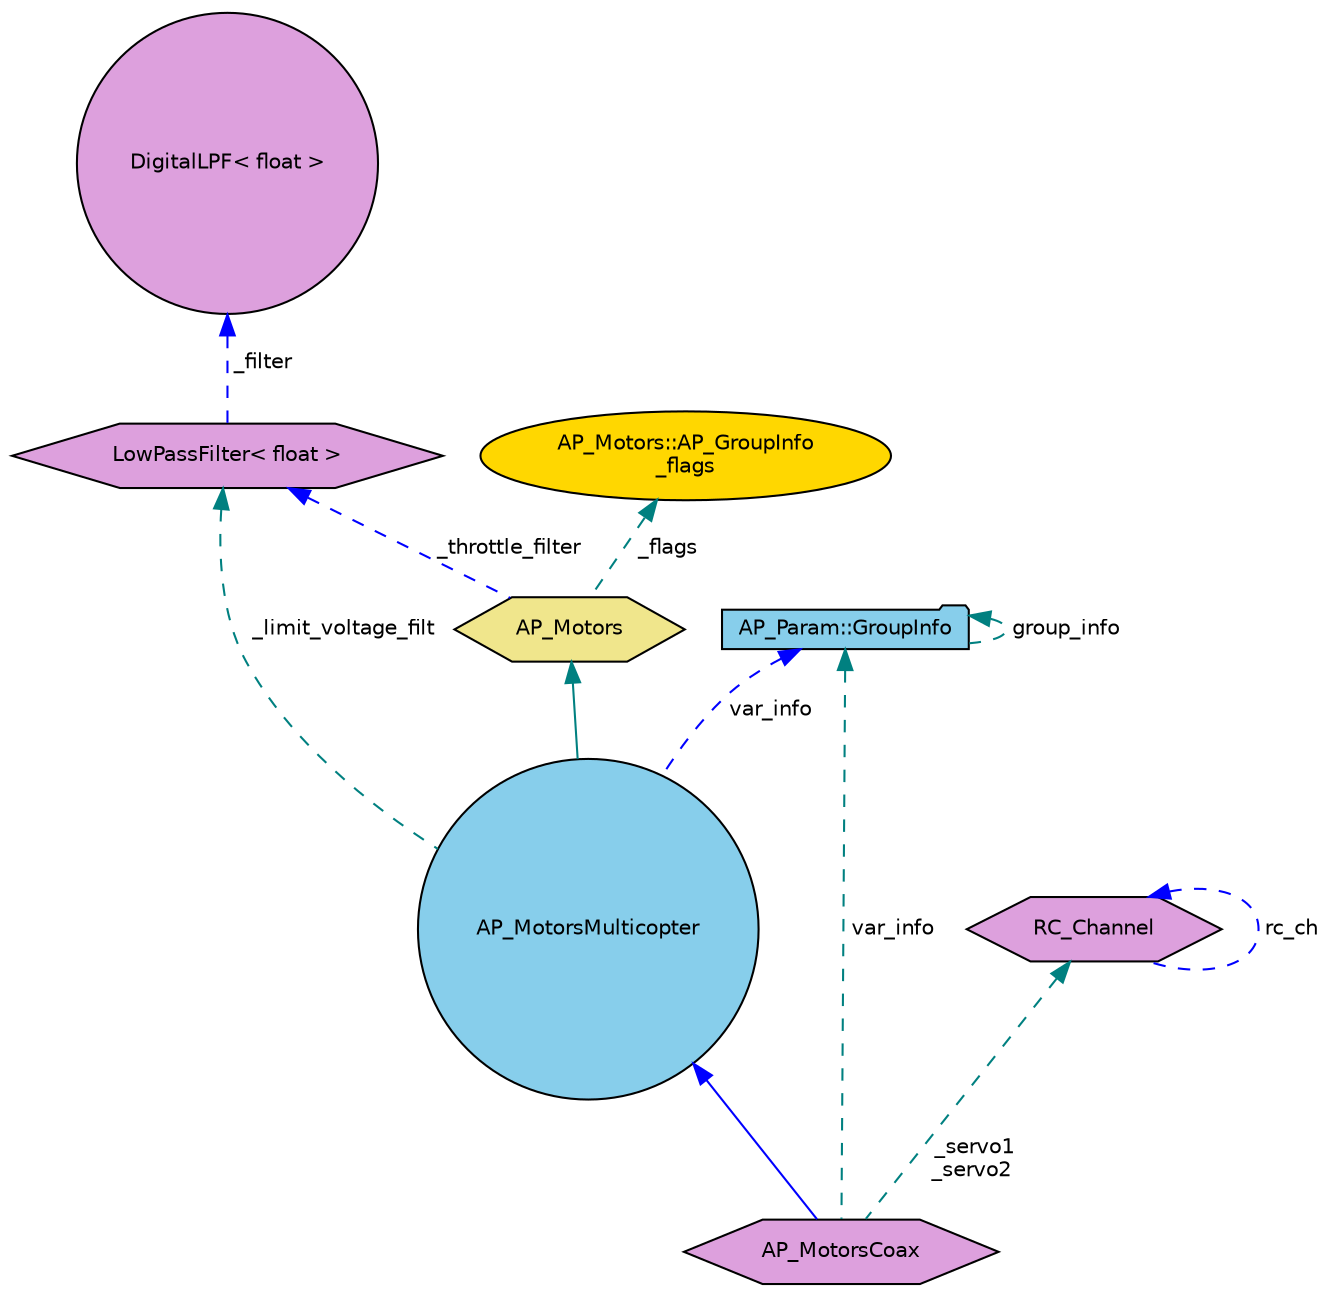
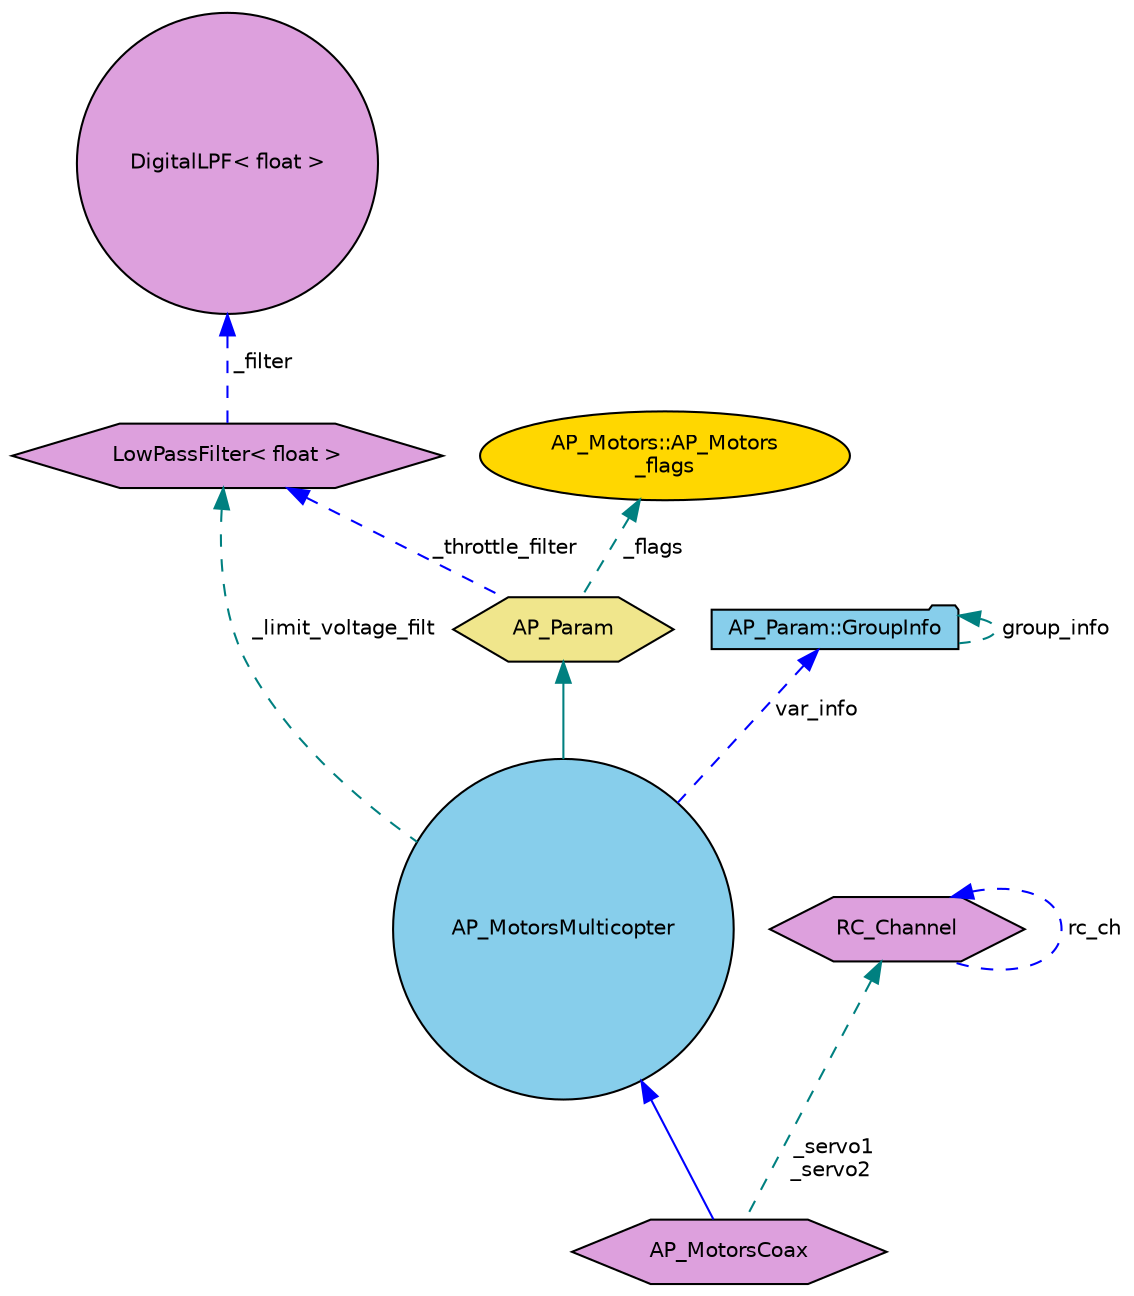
(686, 456) -> (665, 456)
(570, 629) -> (563, 629)
(843, 945) -> none
